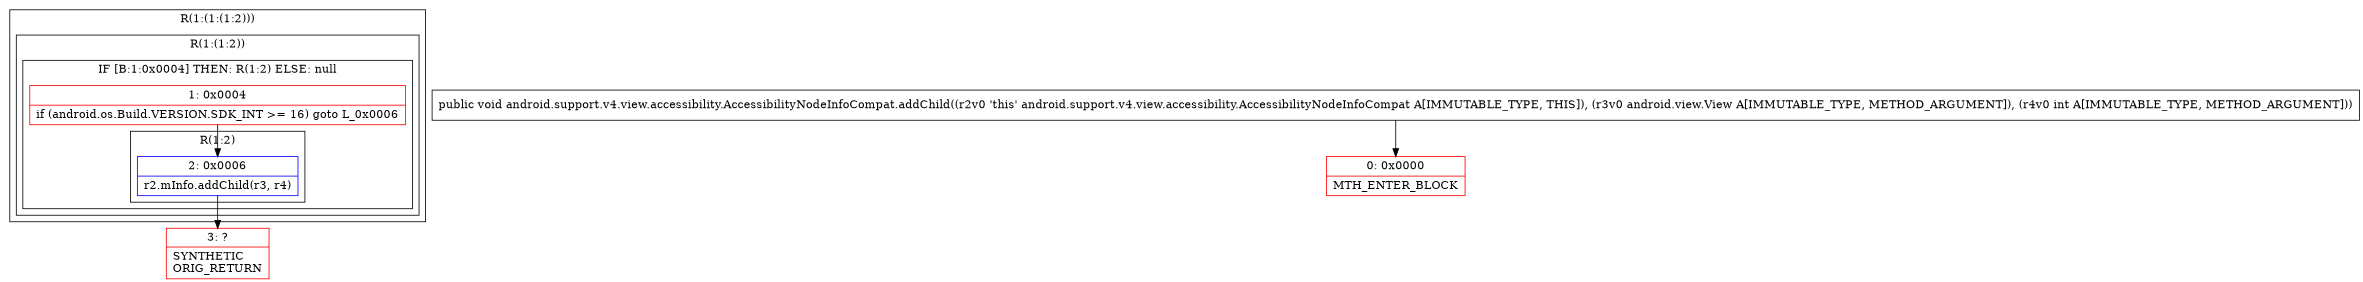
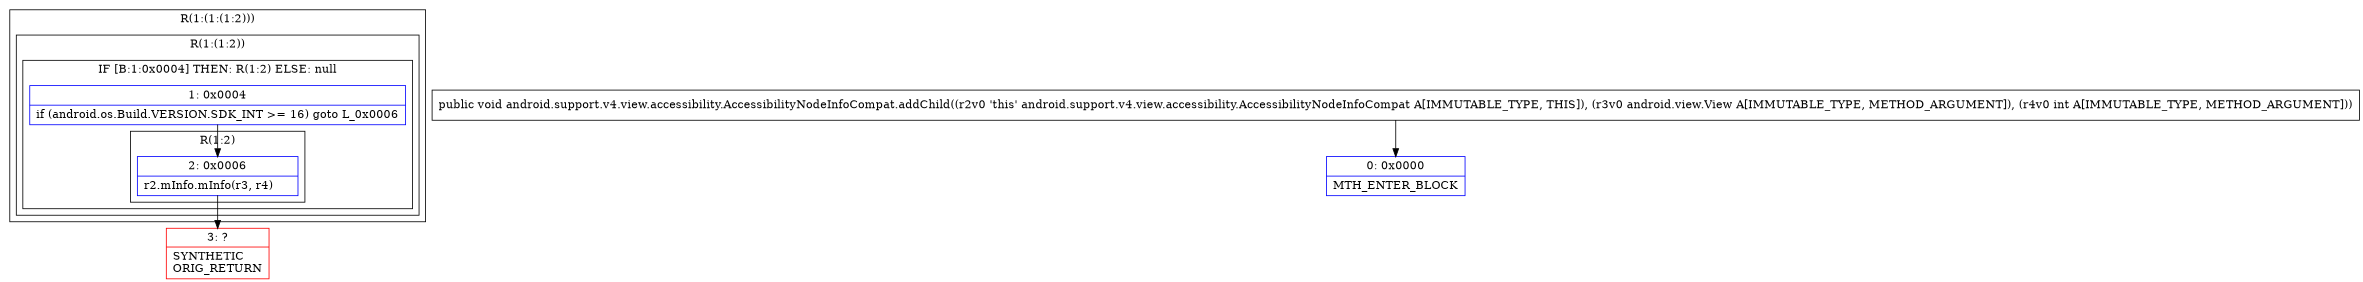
(218, 105) -> (218, 105)
(1396, 176) -> (1396, 176)
(218, 185) -> (209, 185)
